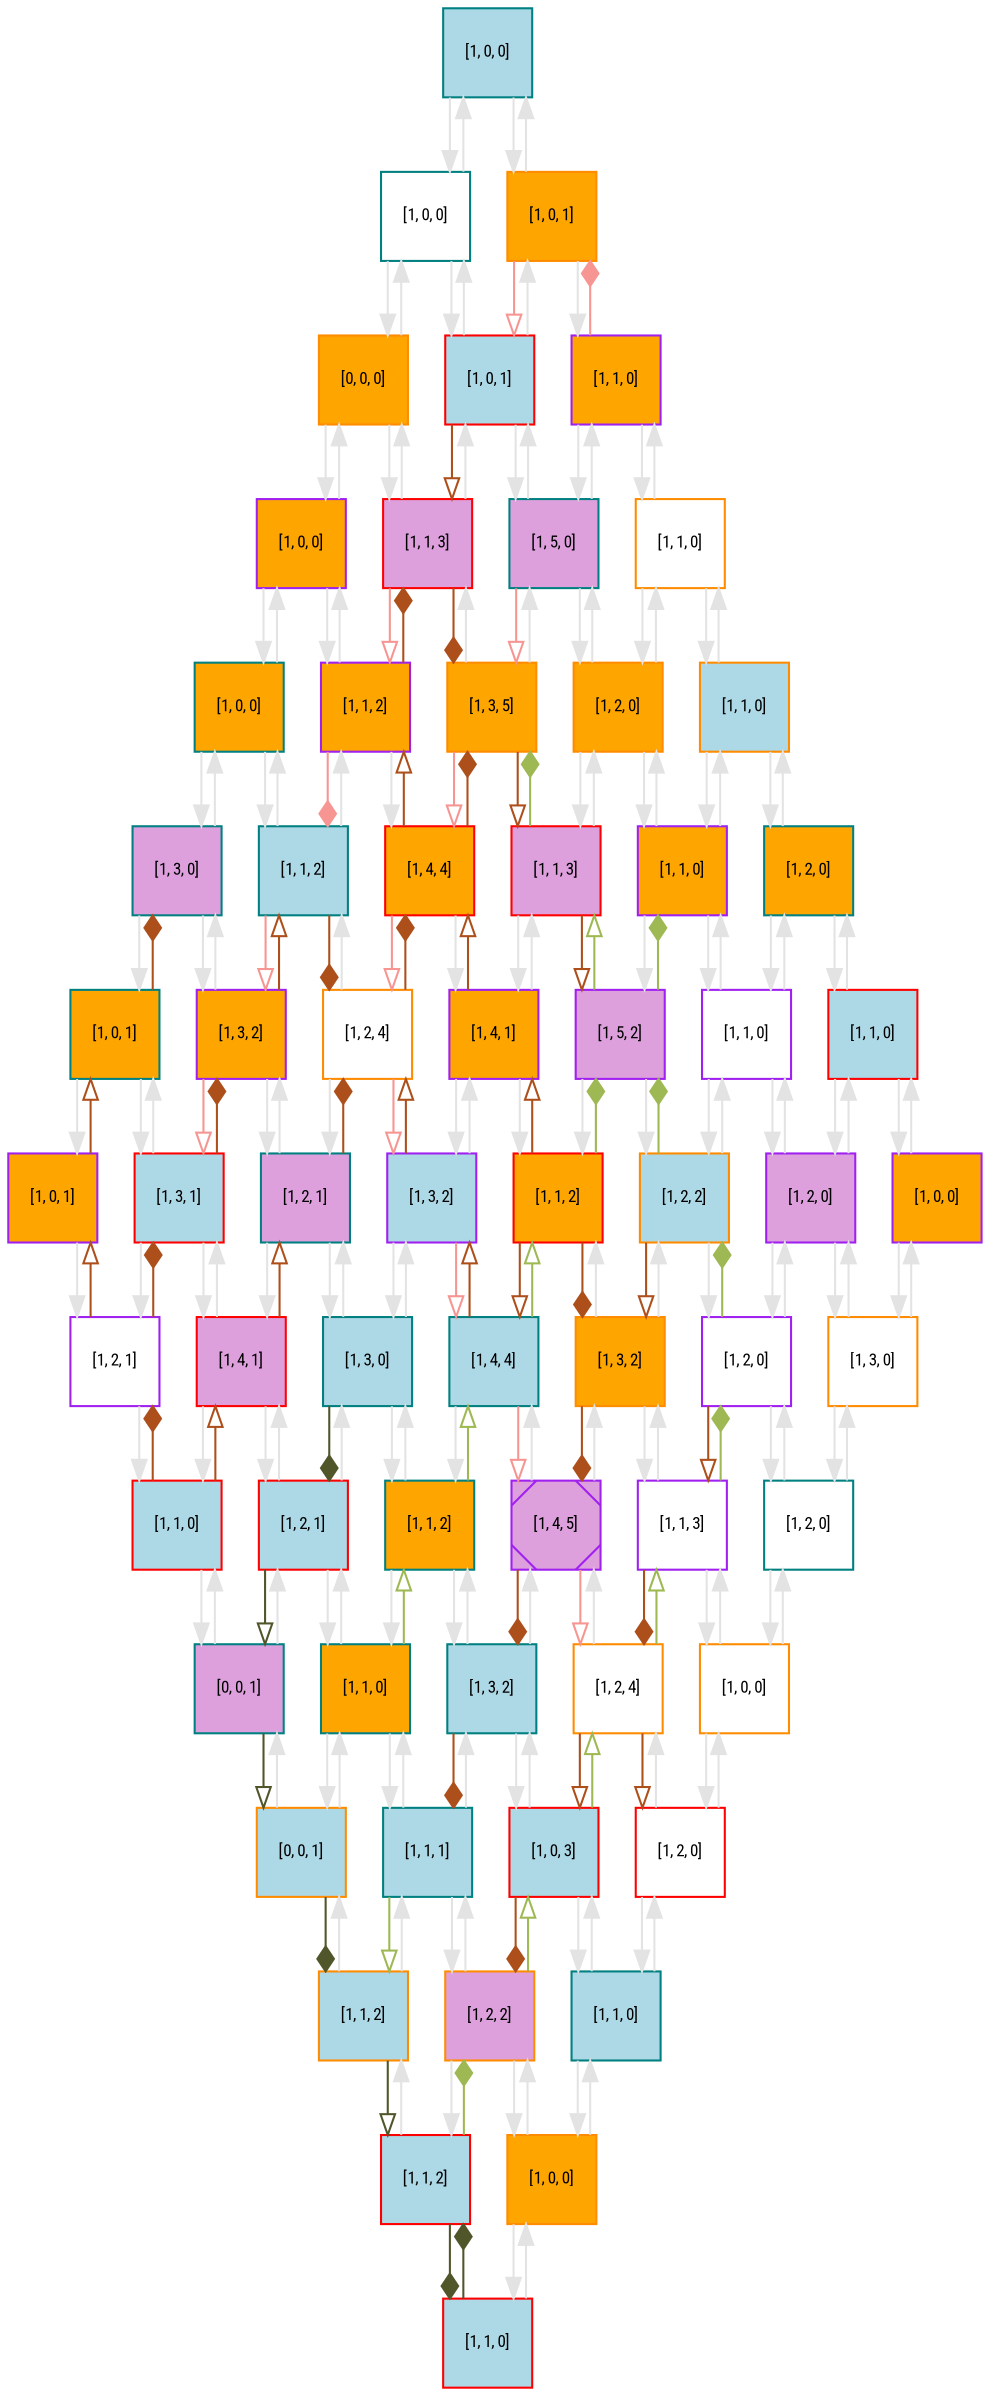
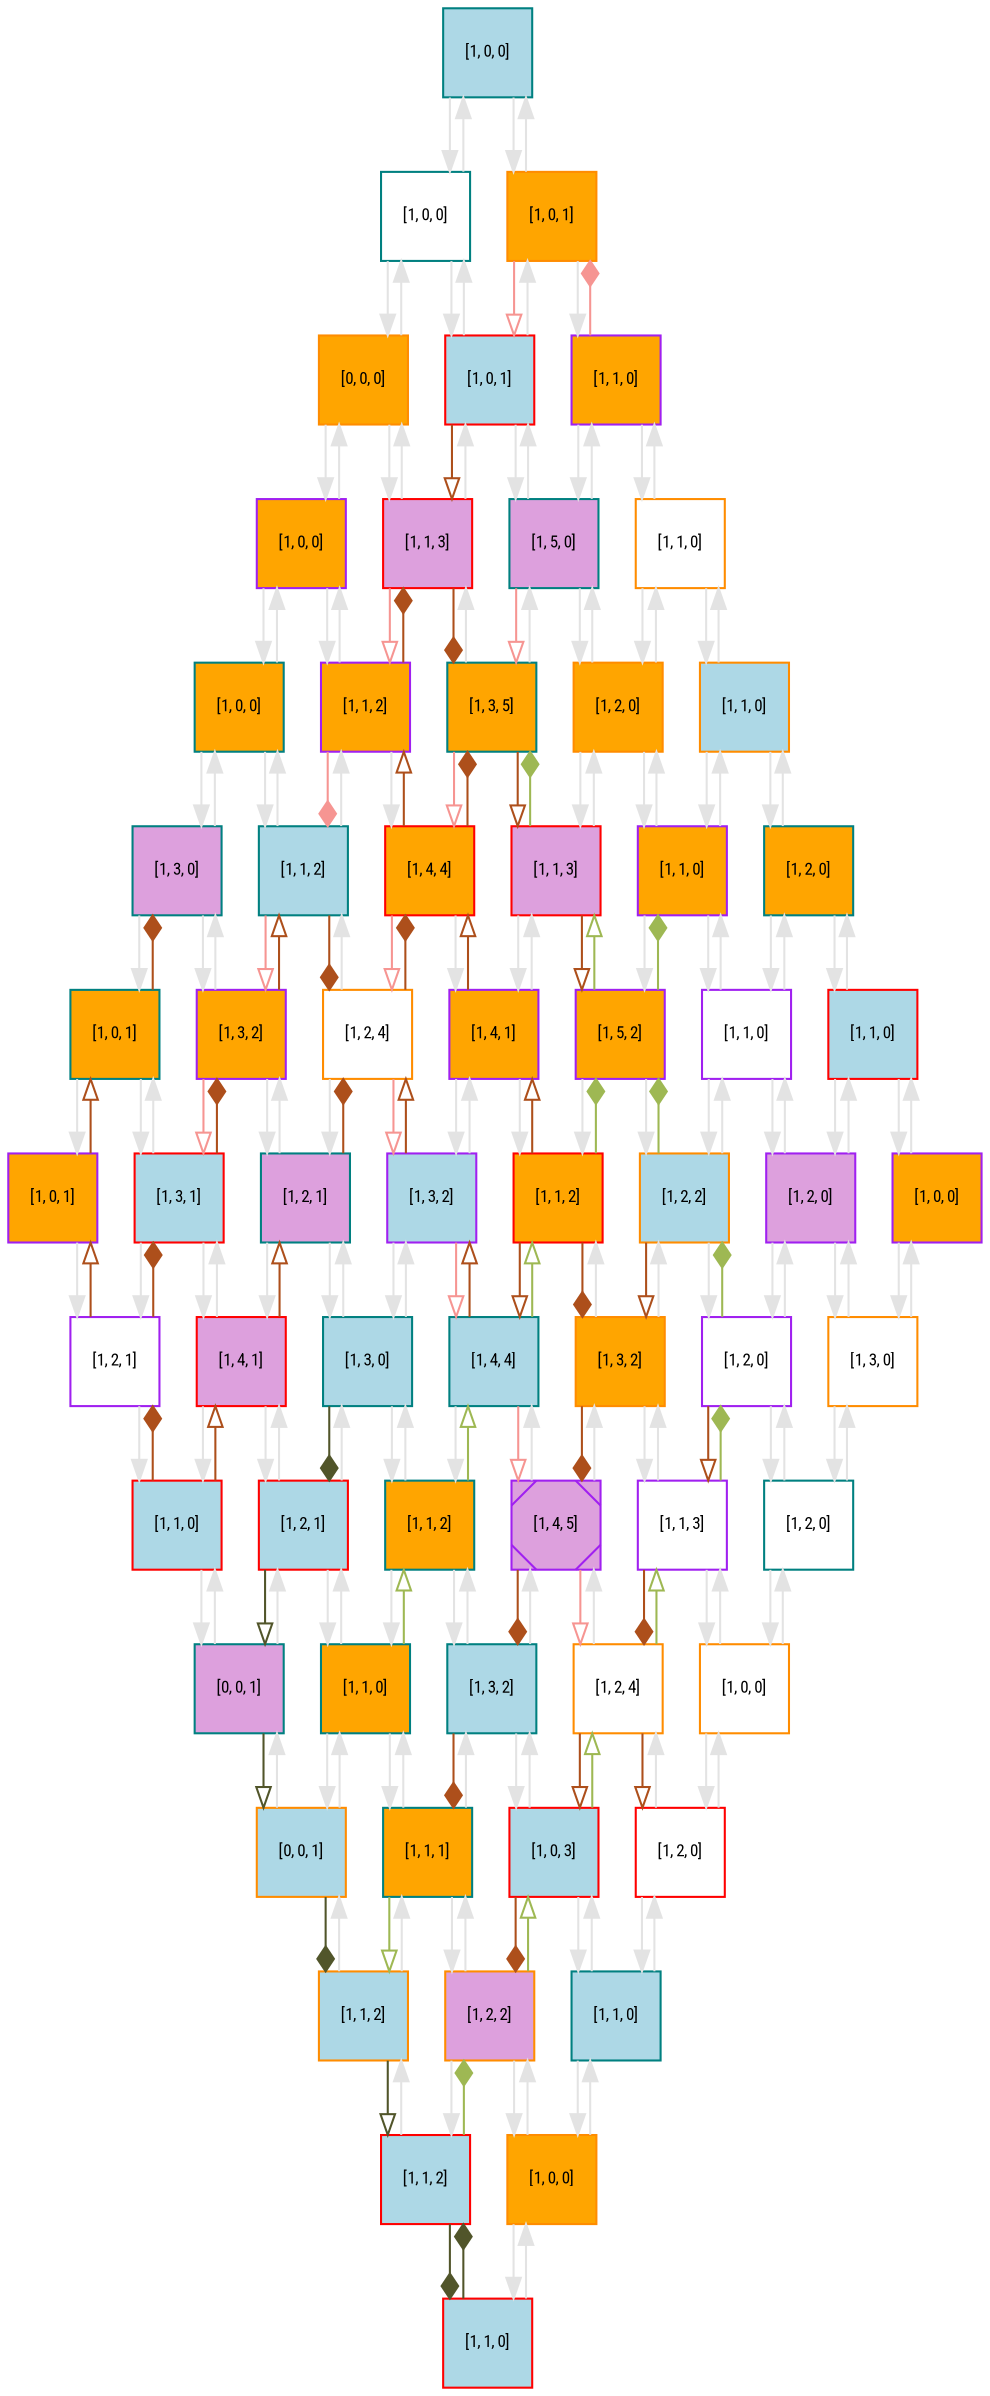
(492, 707) -> (492, 707)
(620, 1034) -> (620, 1034)
(428, 1852) -> (428, 1852)
